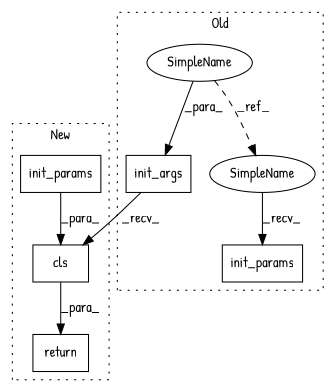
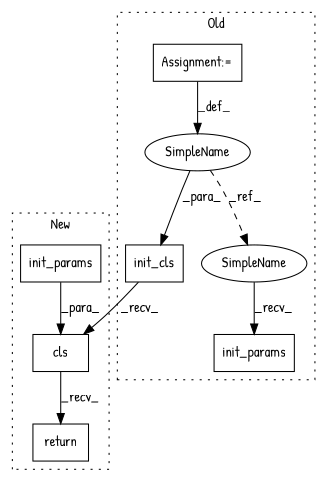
none -> (198, 63)
(158, 174) -> (154, 263)
(81, 308) -> (80, 398)
